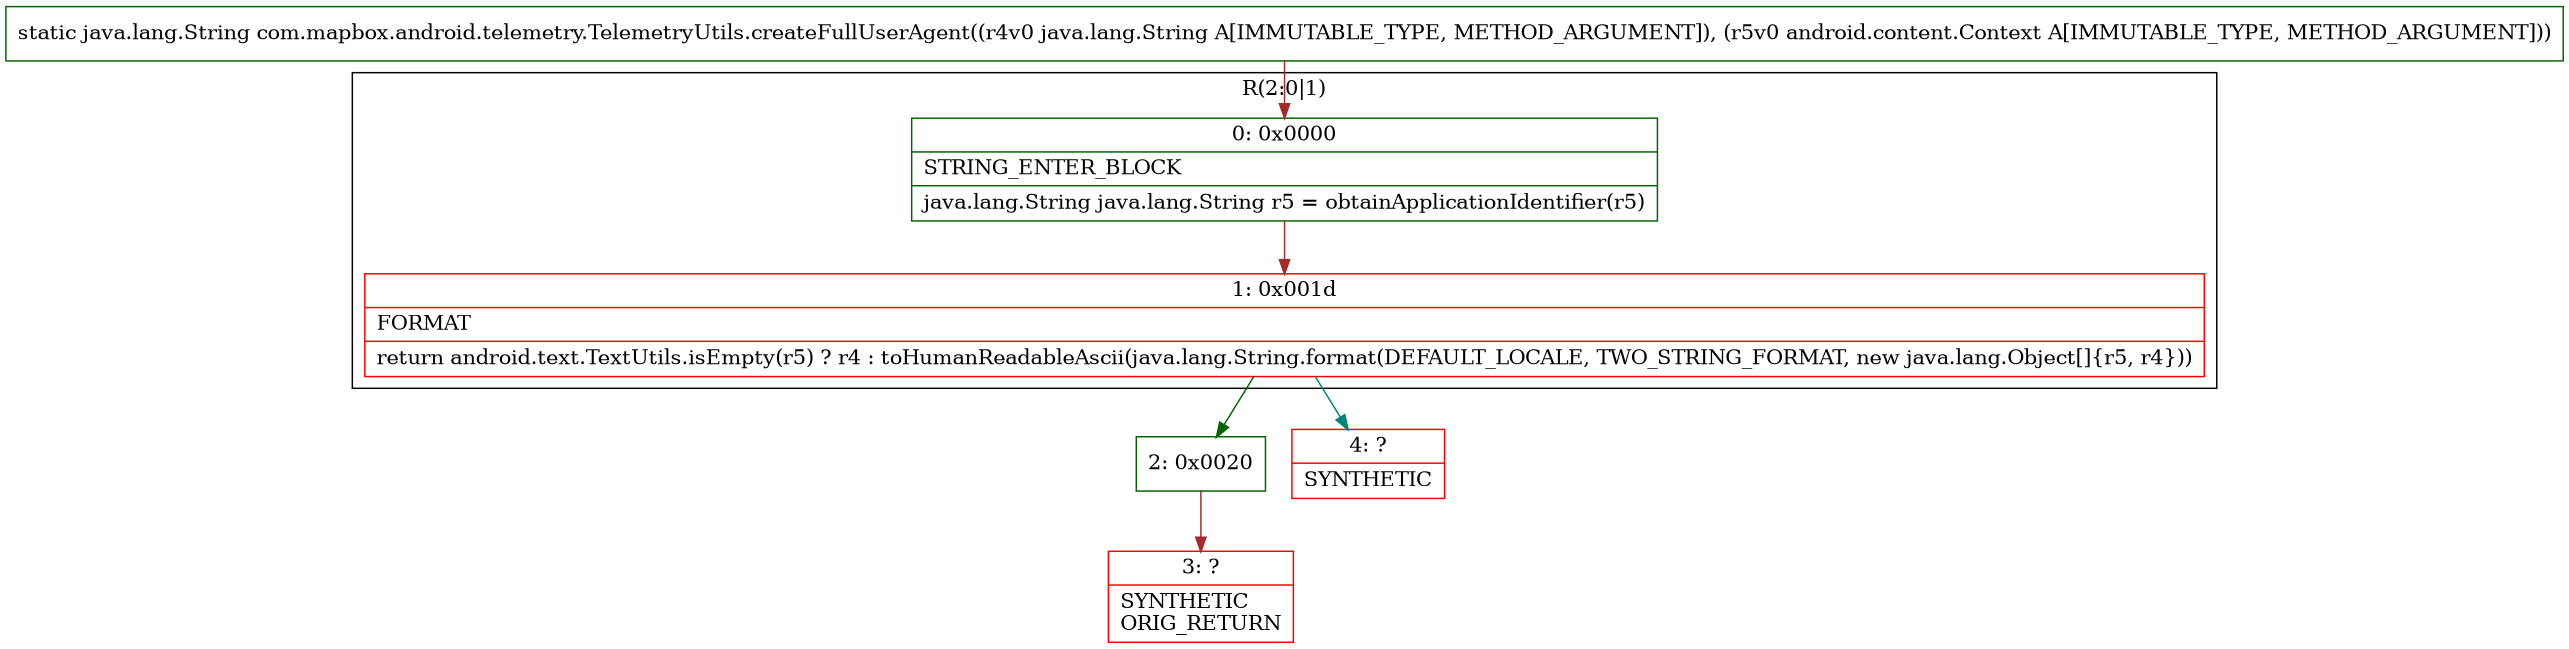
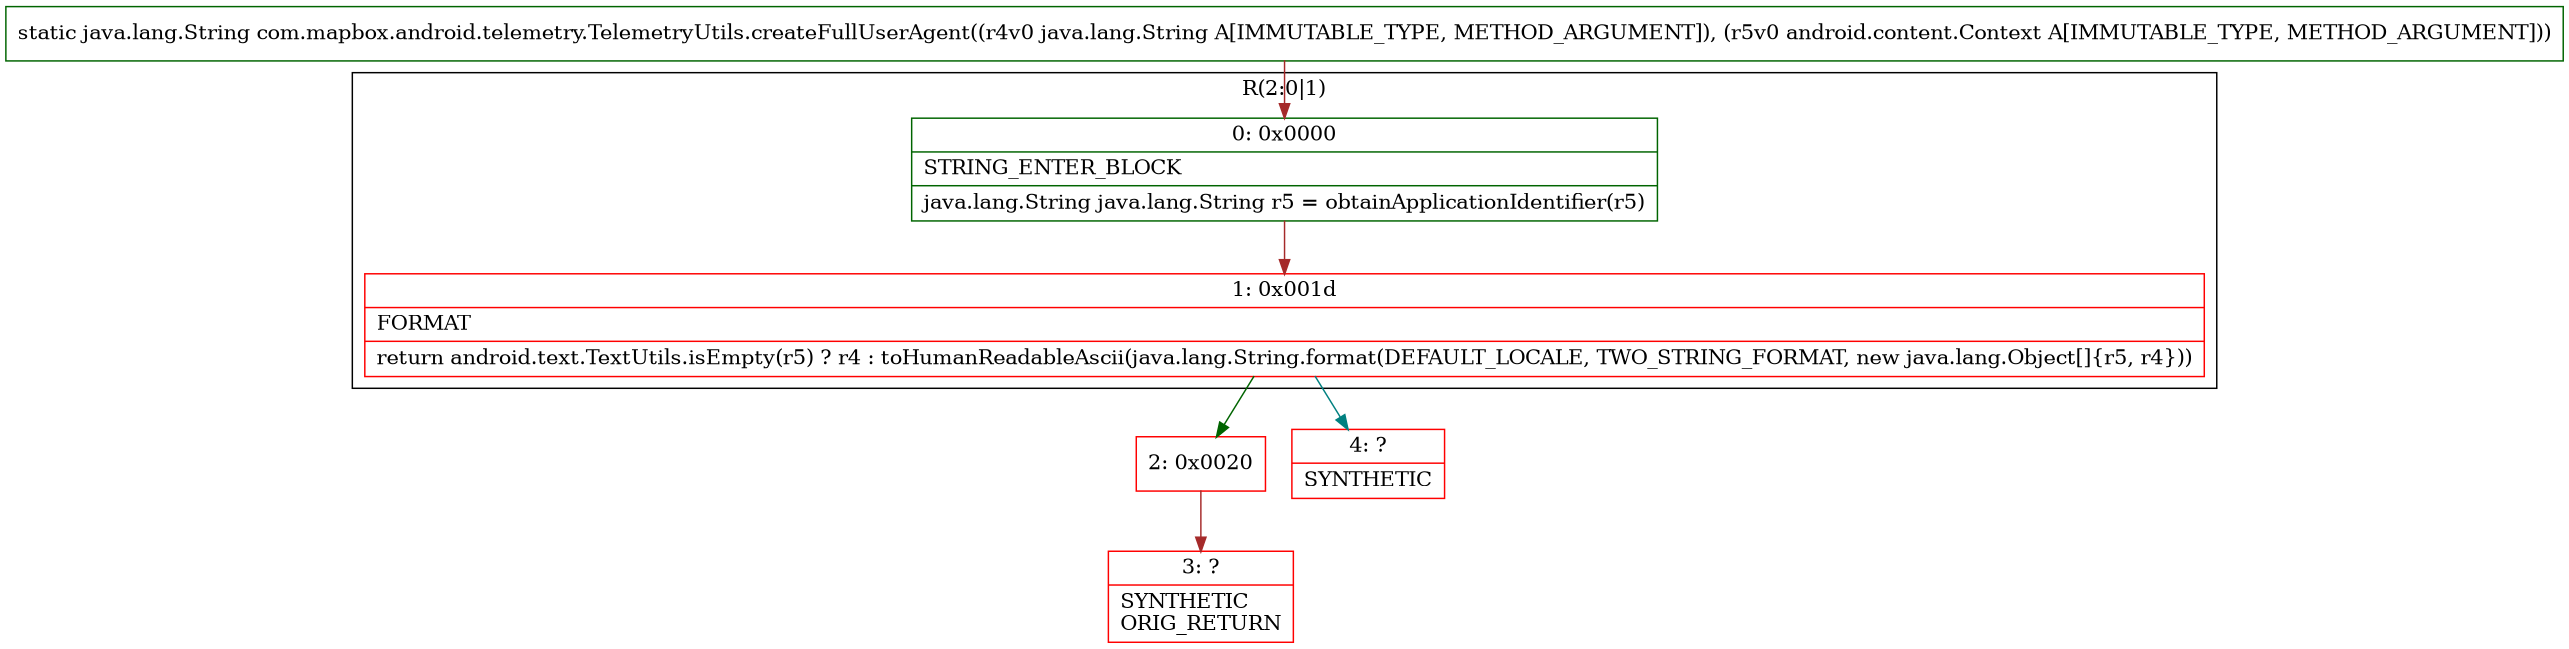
(1201, 464) -> (1201, 464)
